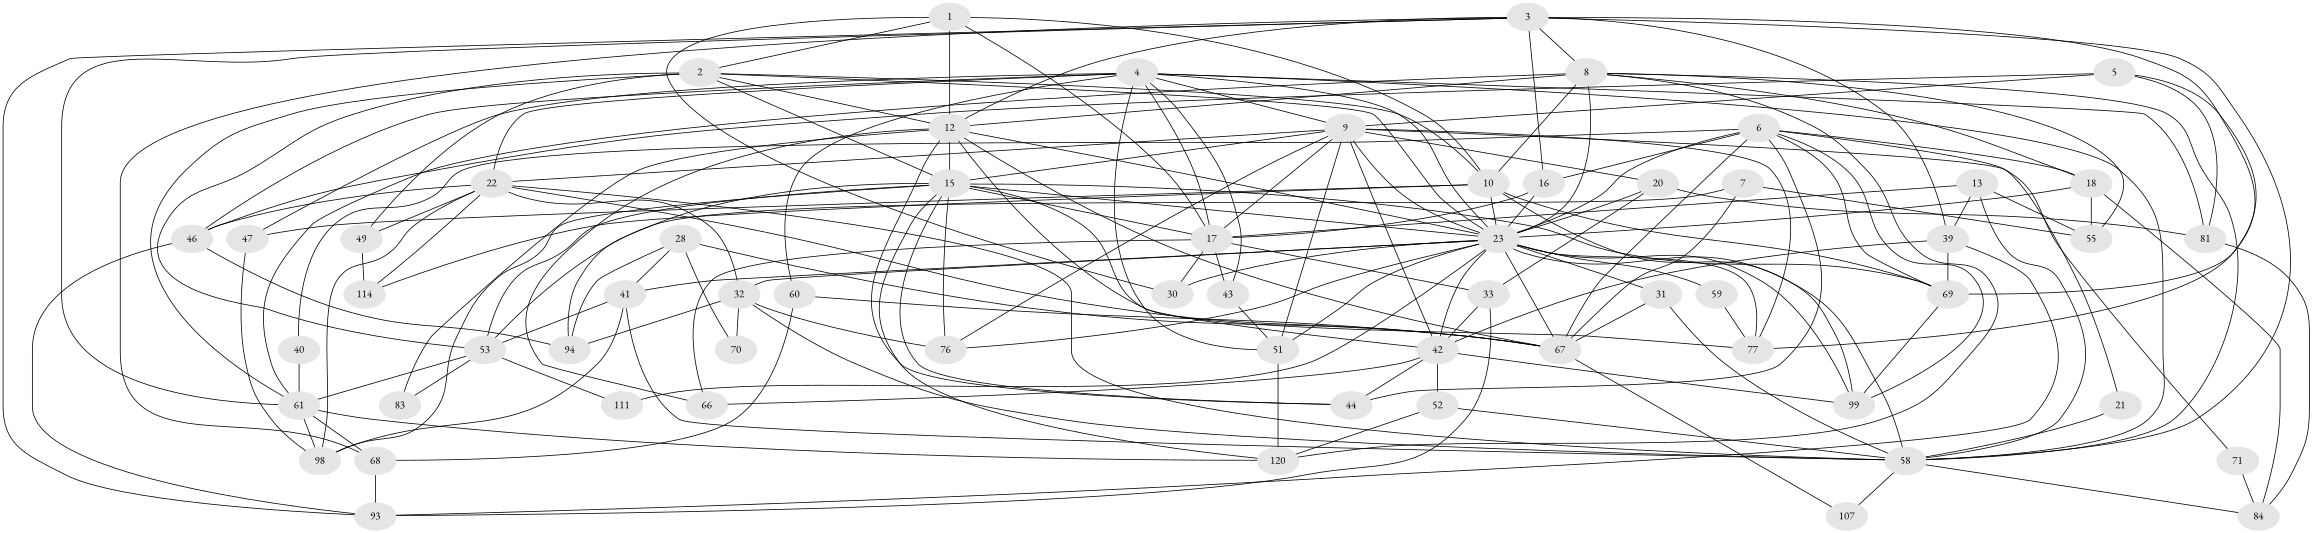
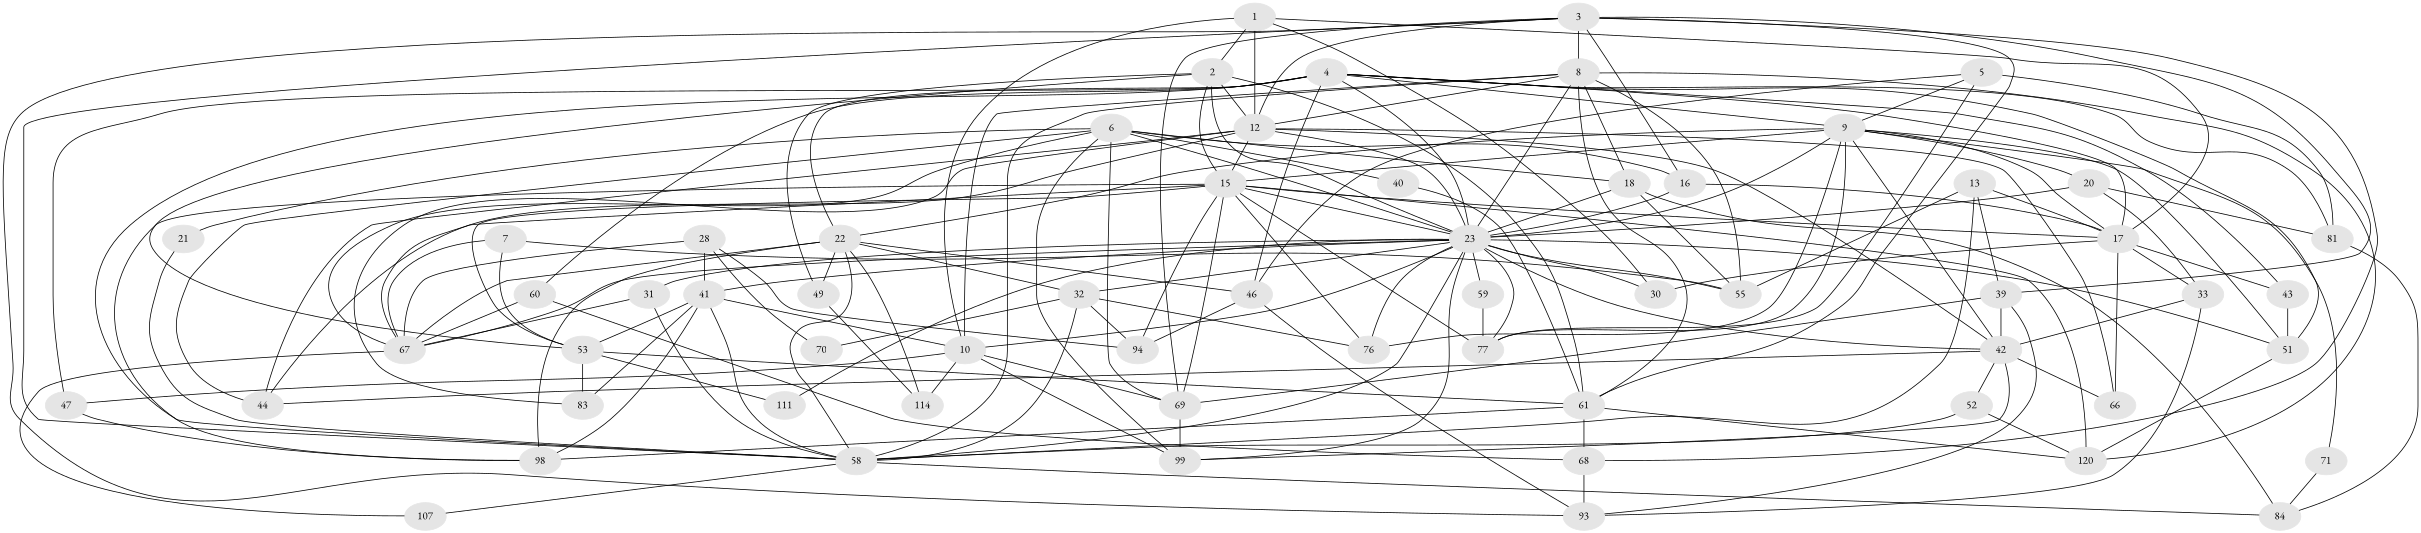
(1110, 88) -> (812, 318)
none -> (1605, 268)
none -> (644, 350)
